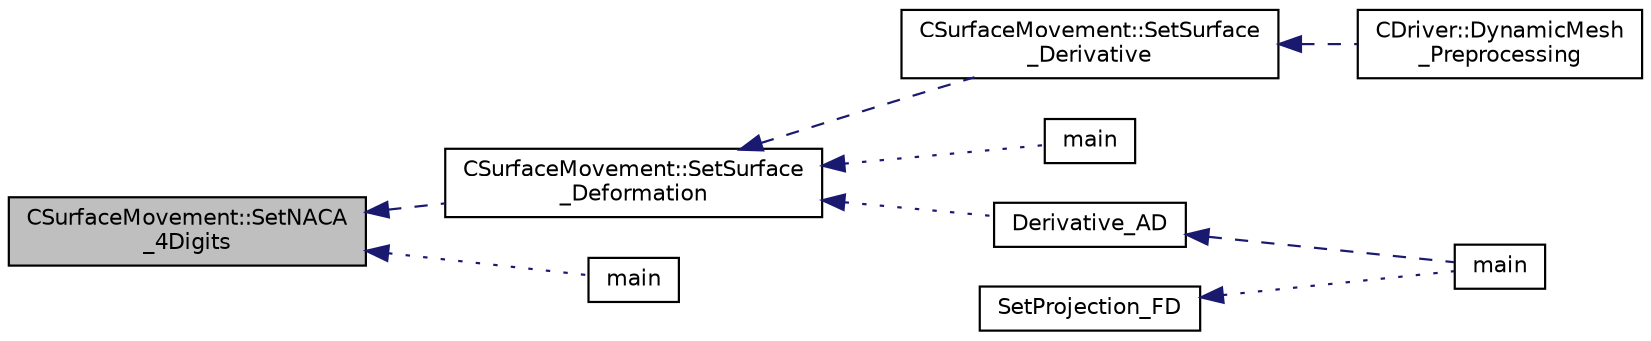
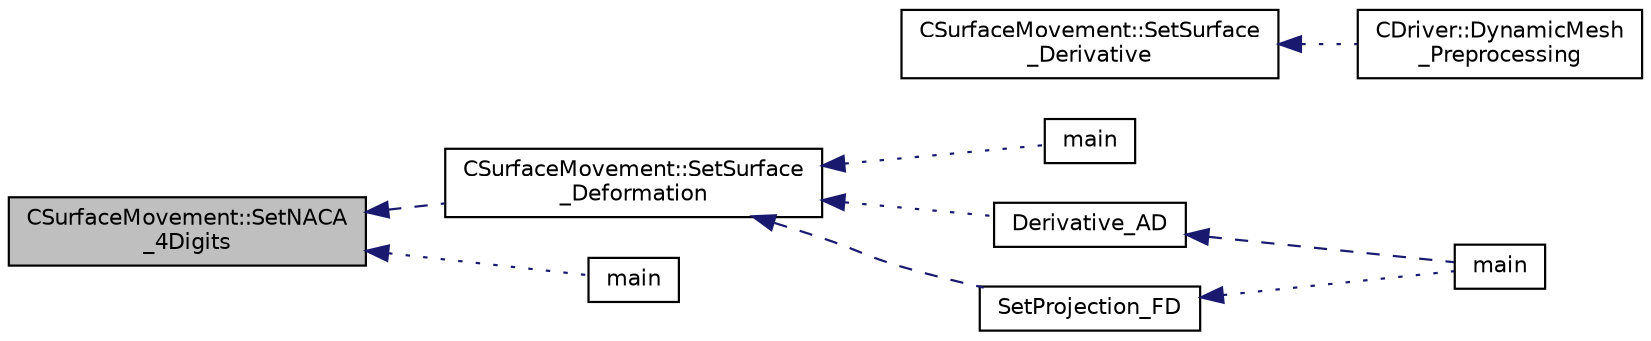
(1329, 44) -> (1329, 44)
(868, 110) -> (878, 259)
